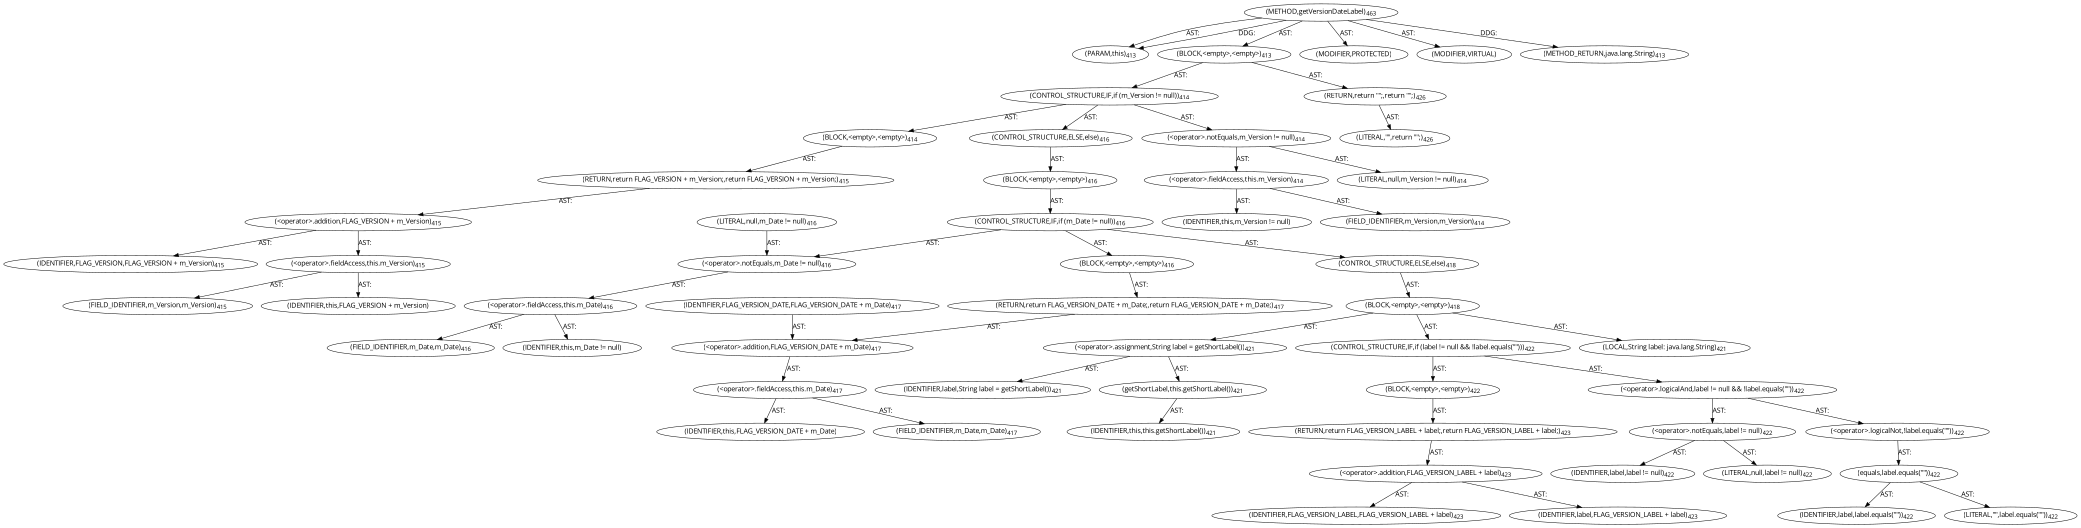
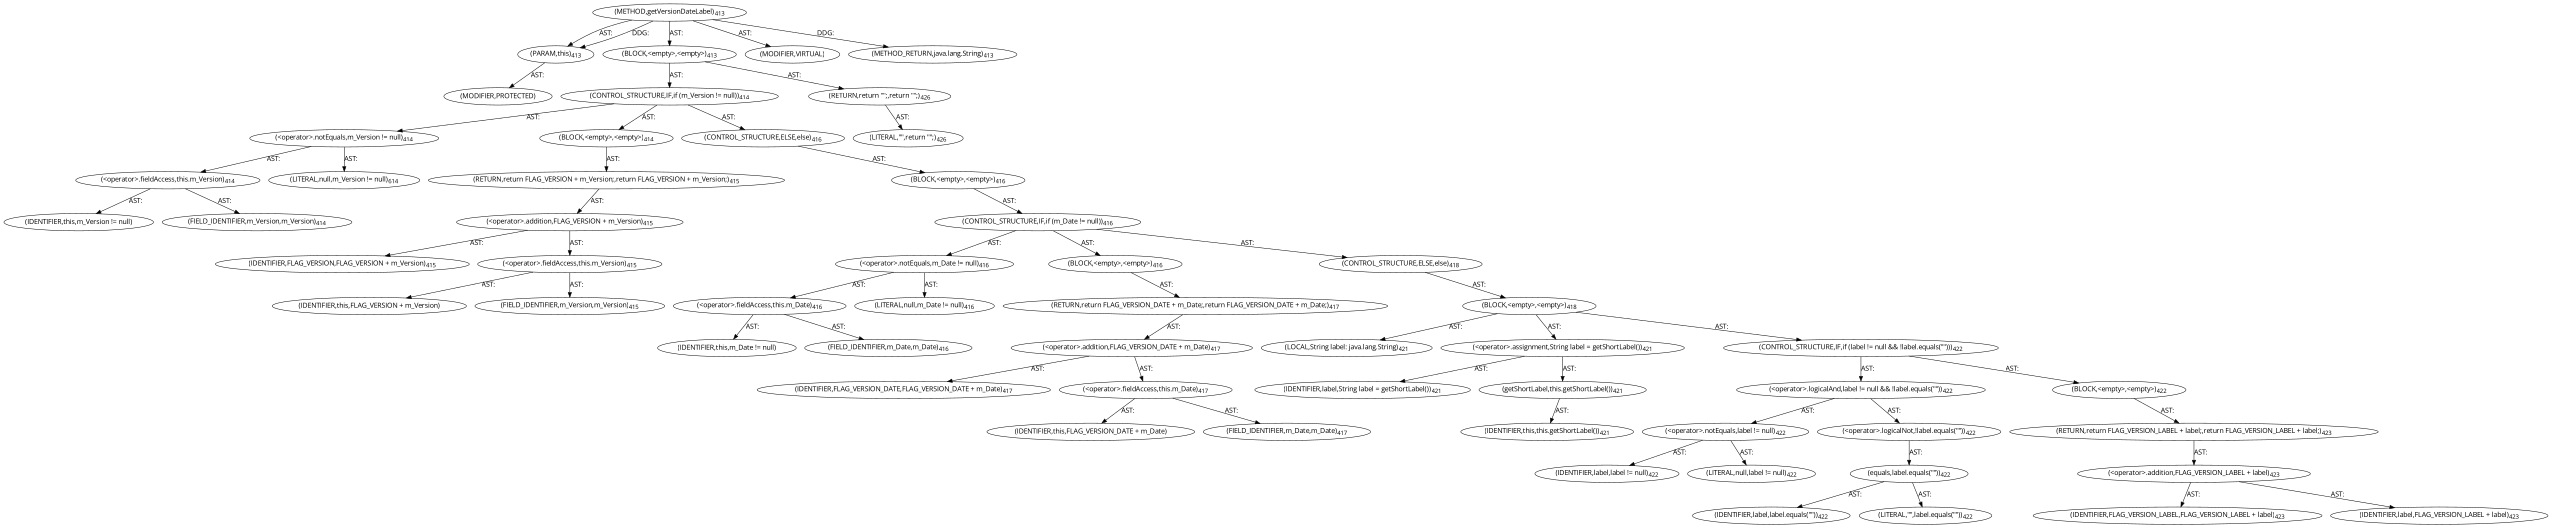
(1371, 12) -> (720, 12)
(1336, 32) -> (529, 74)
(1462, 180) -> (393, 180)
(767, 241) -> (925, 283)
(792, 325) -> (1021, 368)
